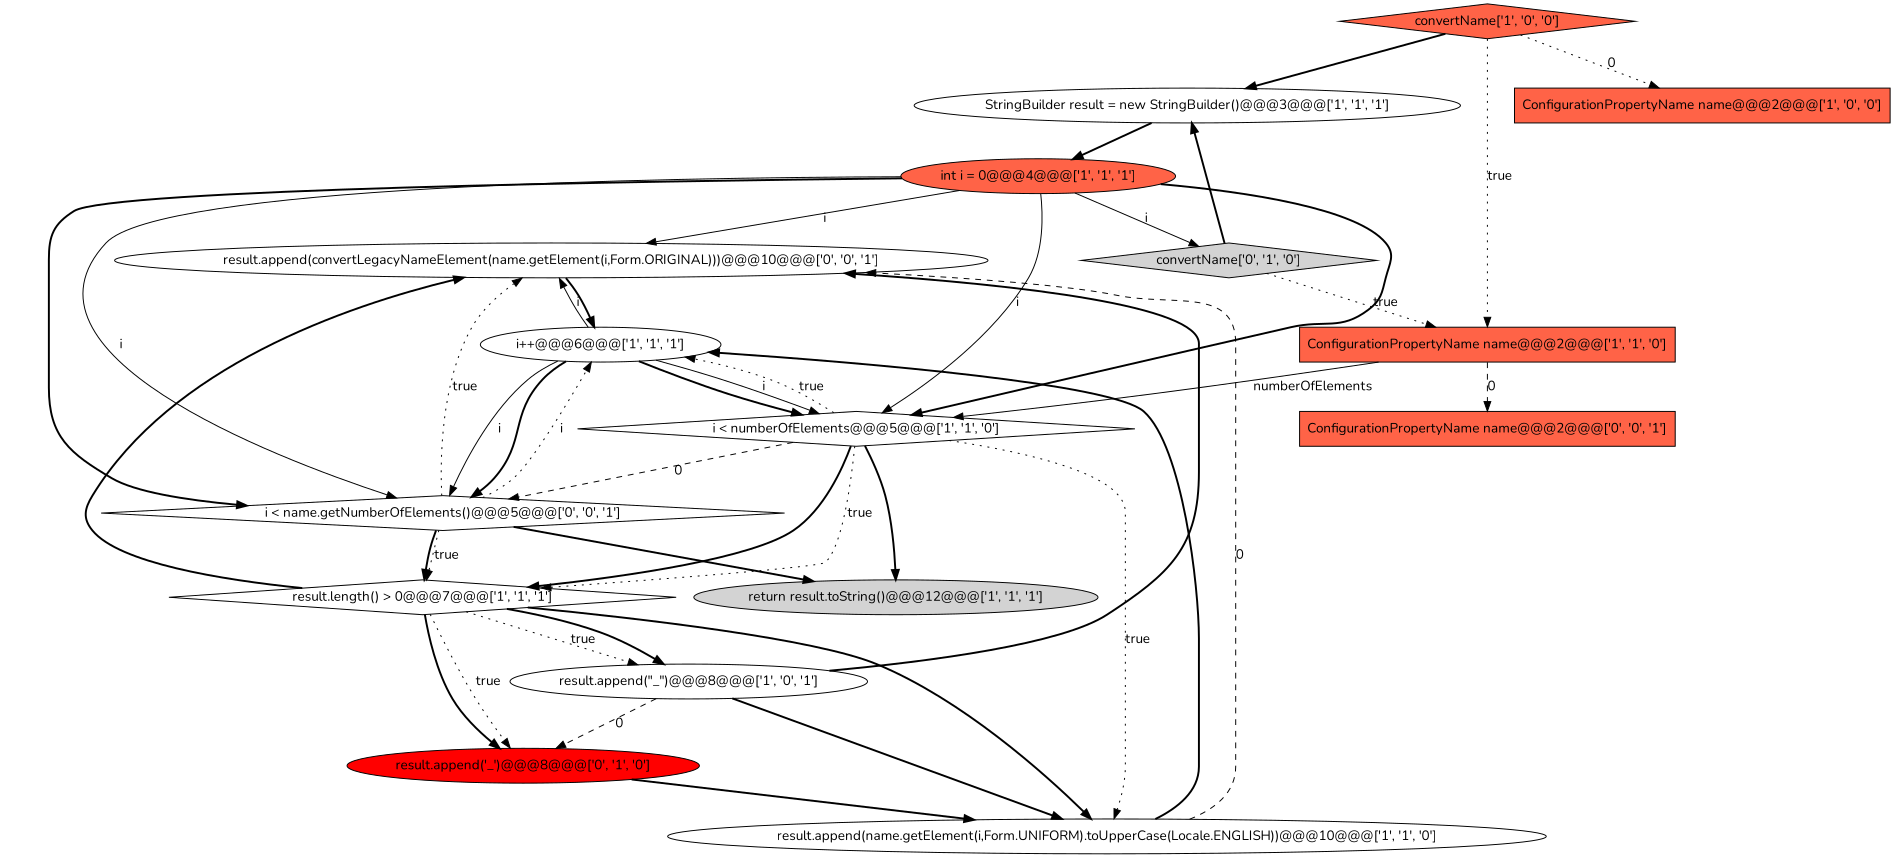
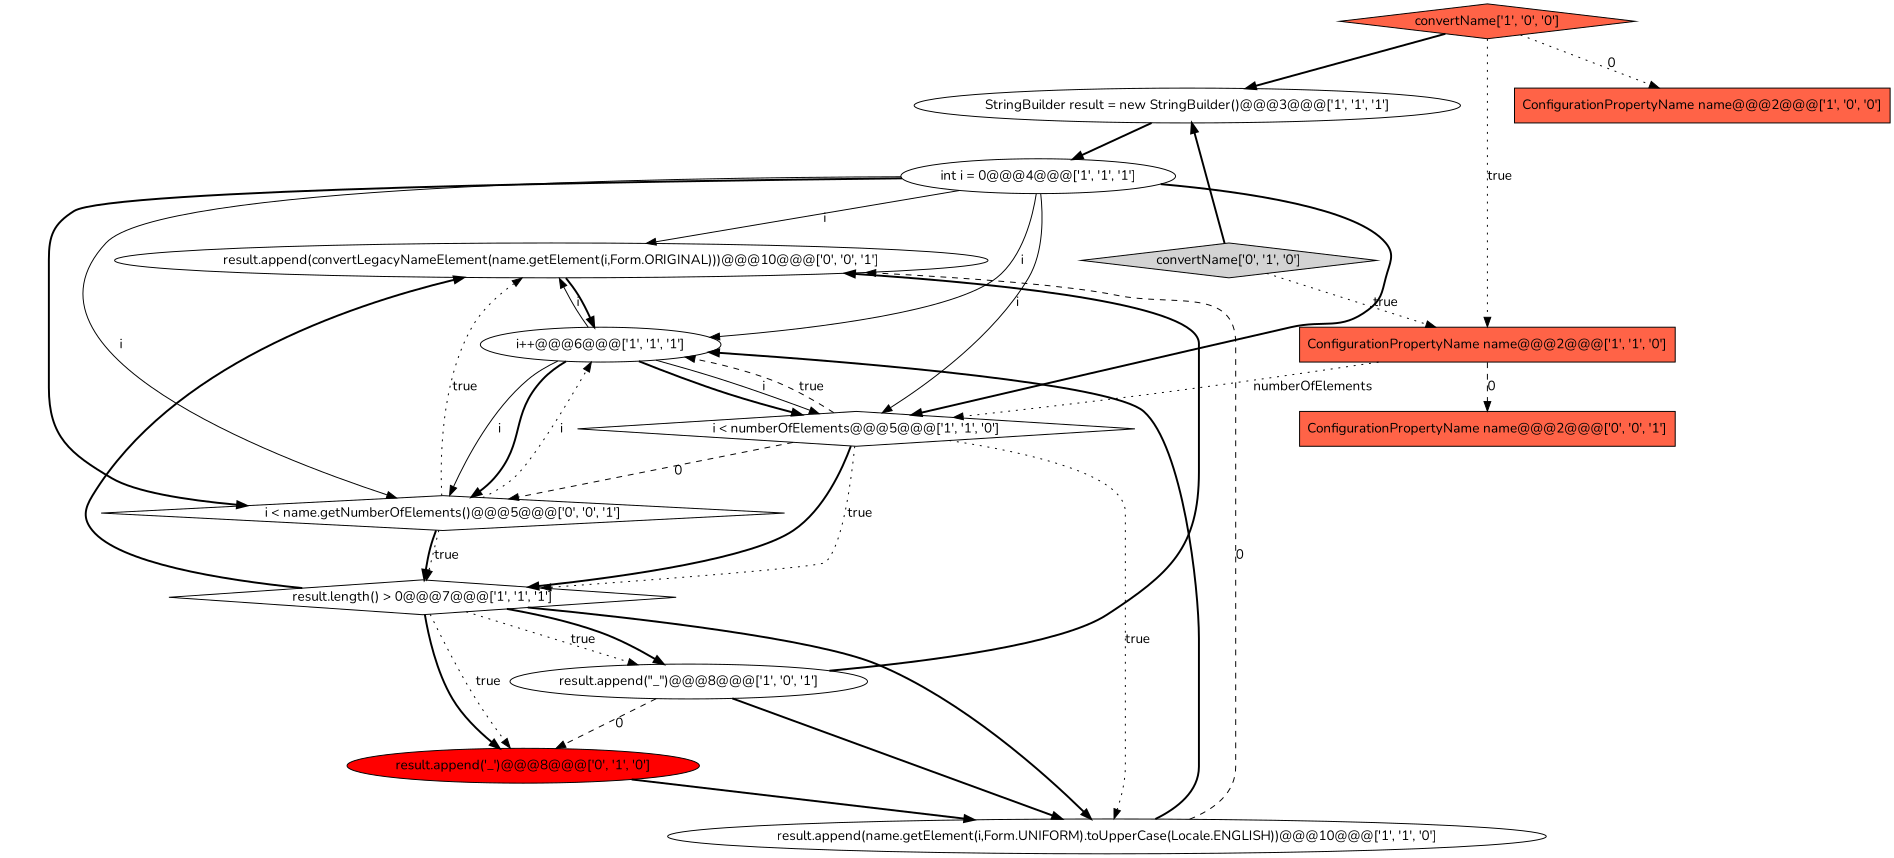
(1038, 176) -> (1038, 176)
(1132, 218) -> (908, 311)
(767, 378) -> (767, 378)
(1171, 391) -> (1171, 391)
(896, 597) -> none
